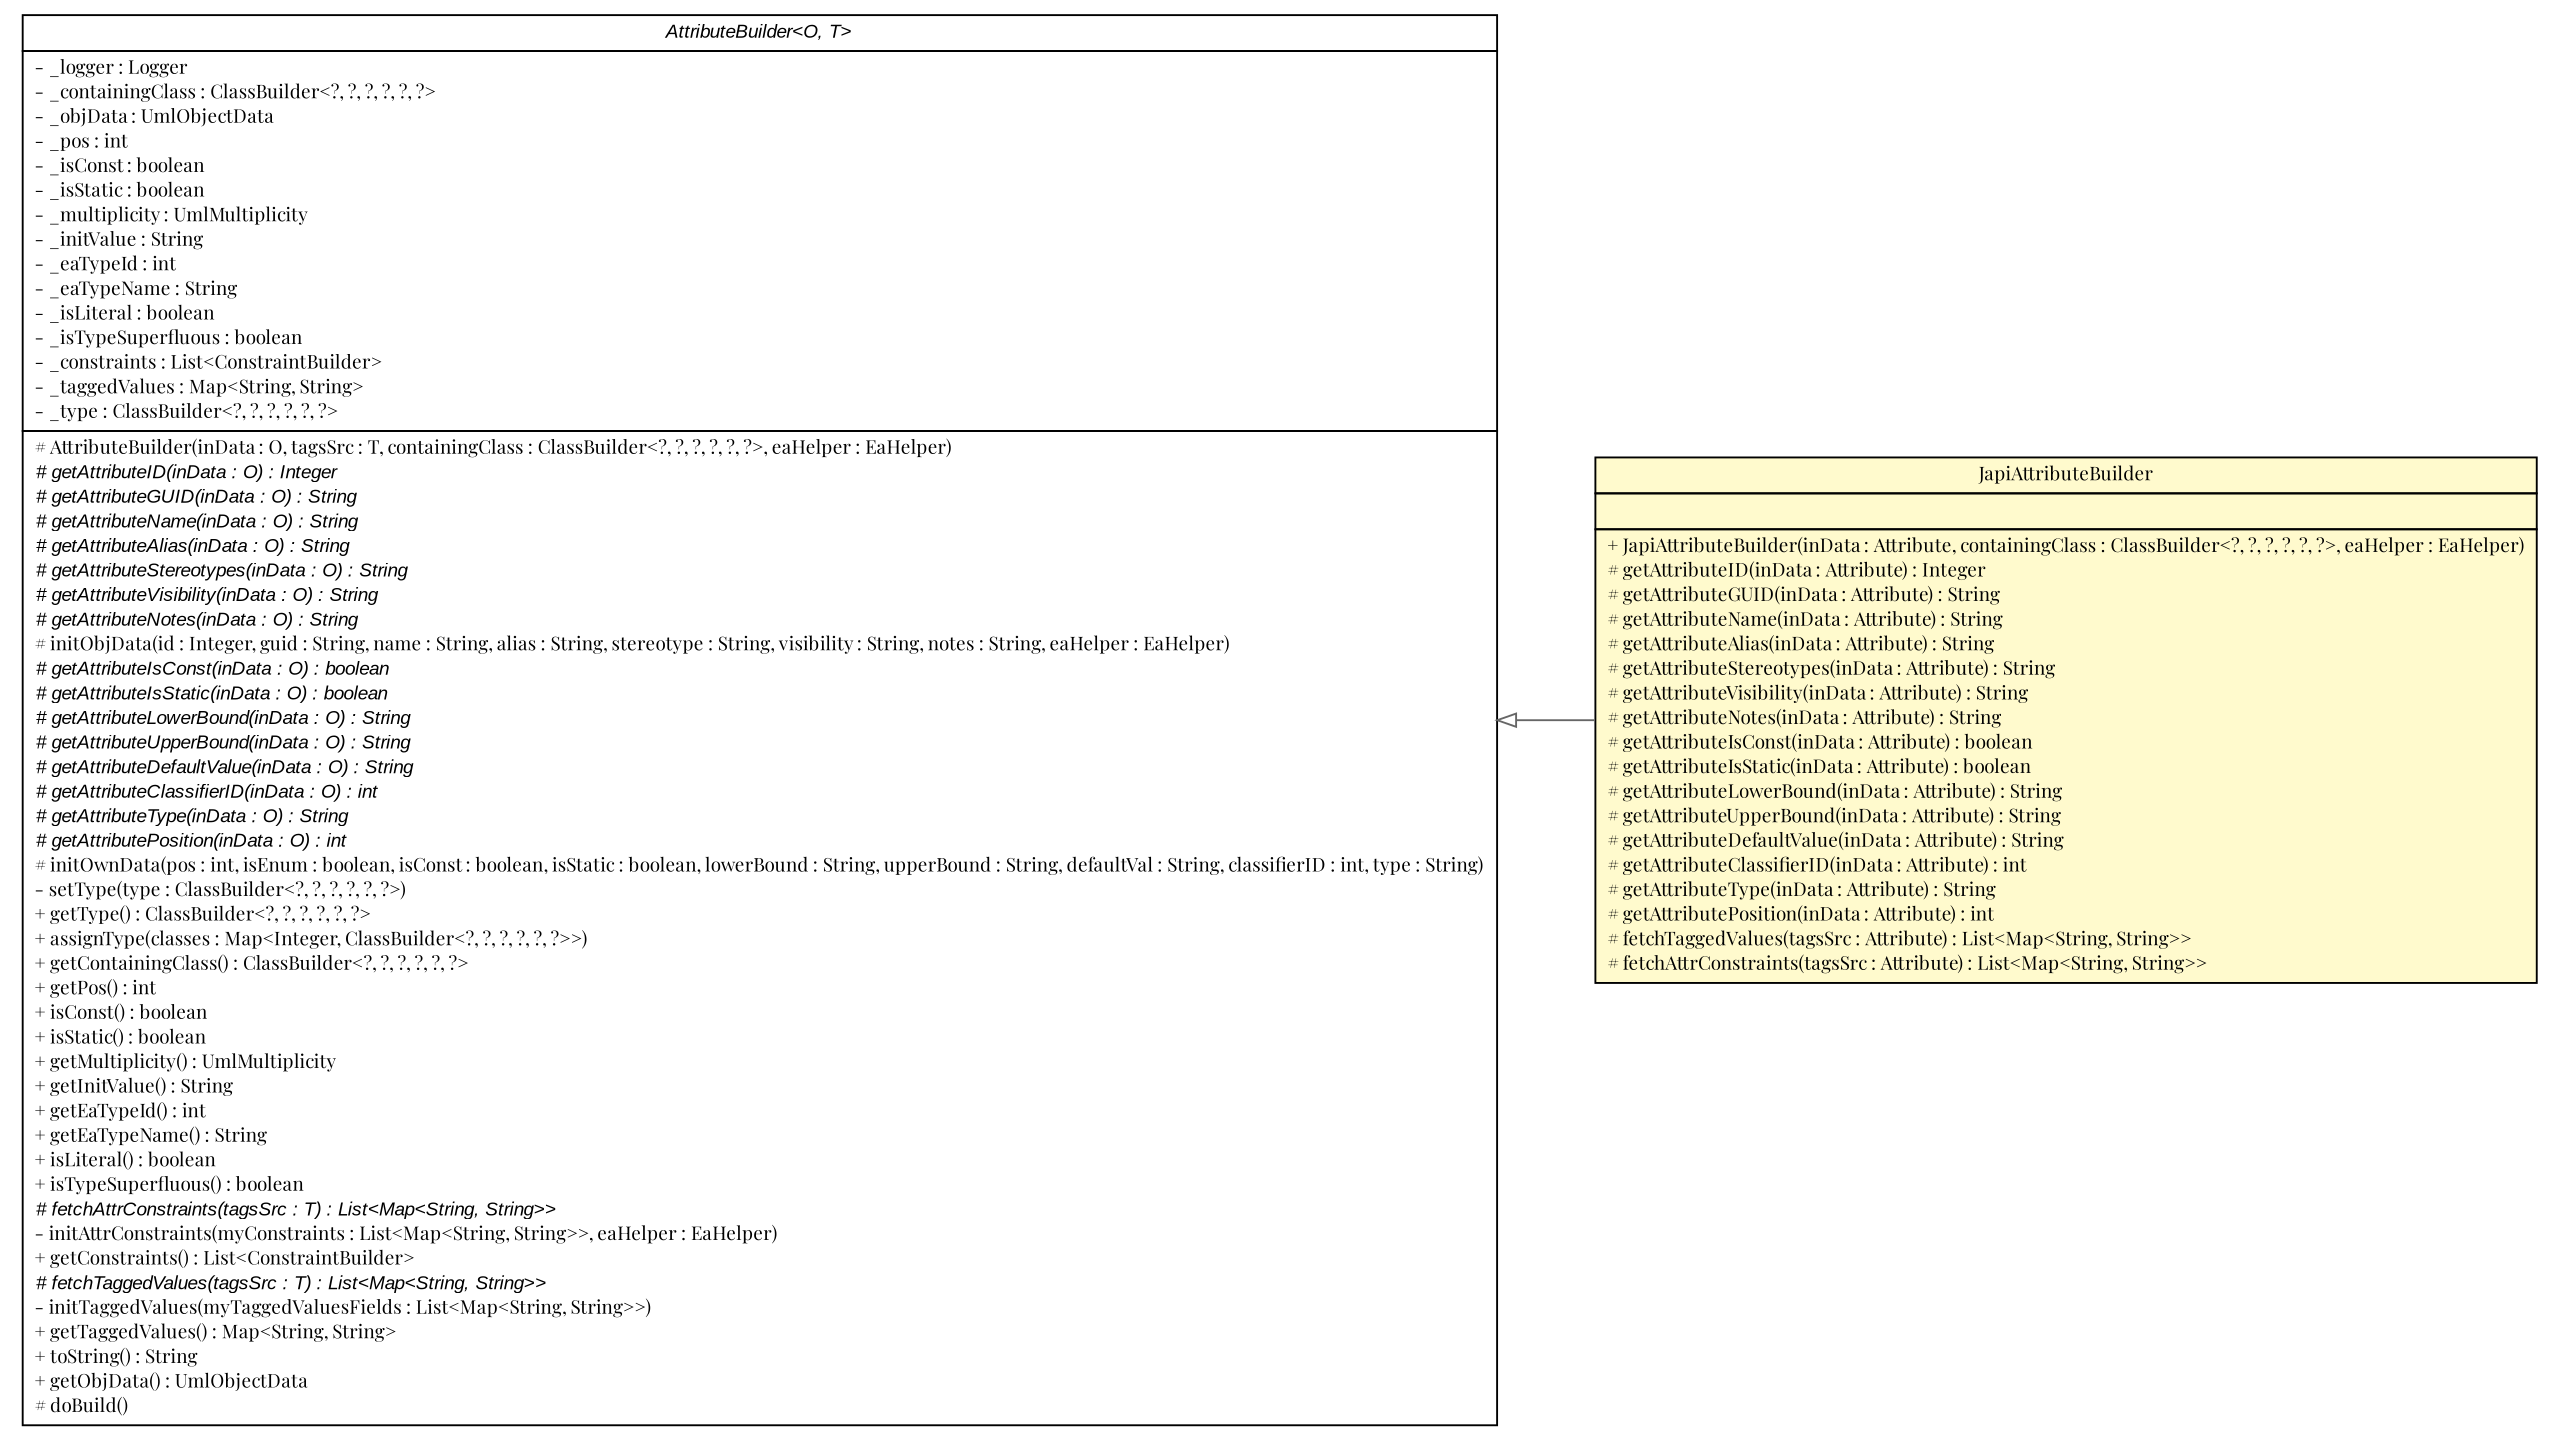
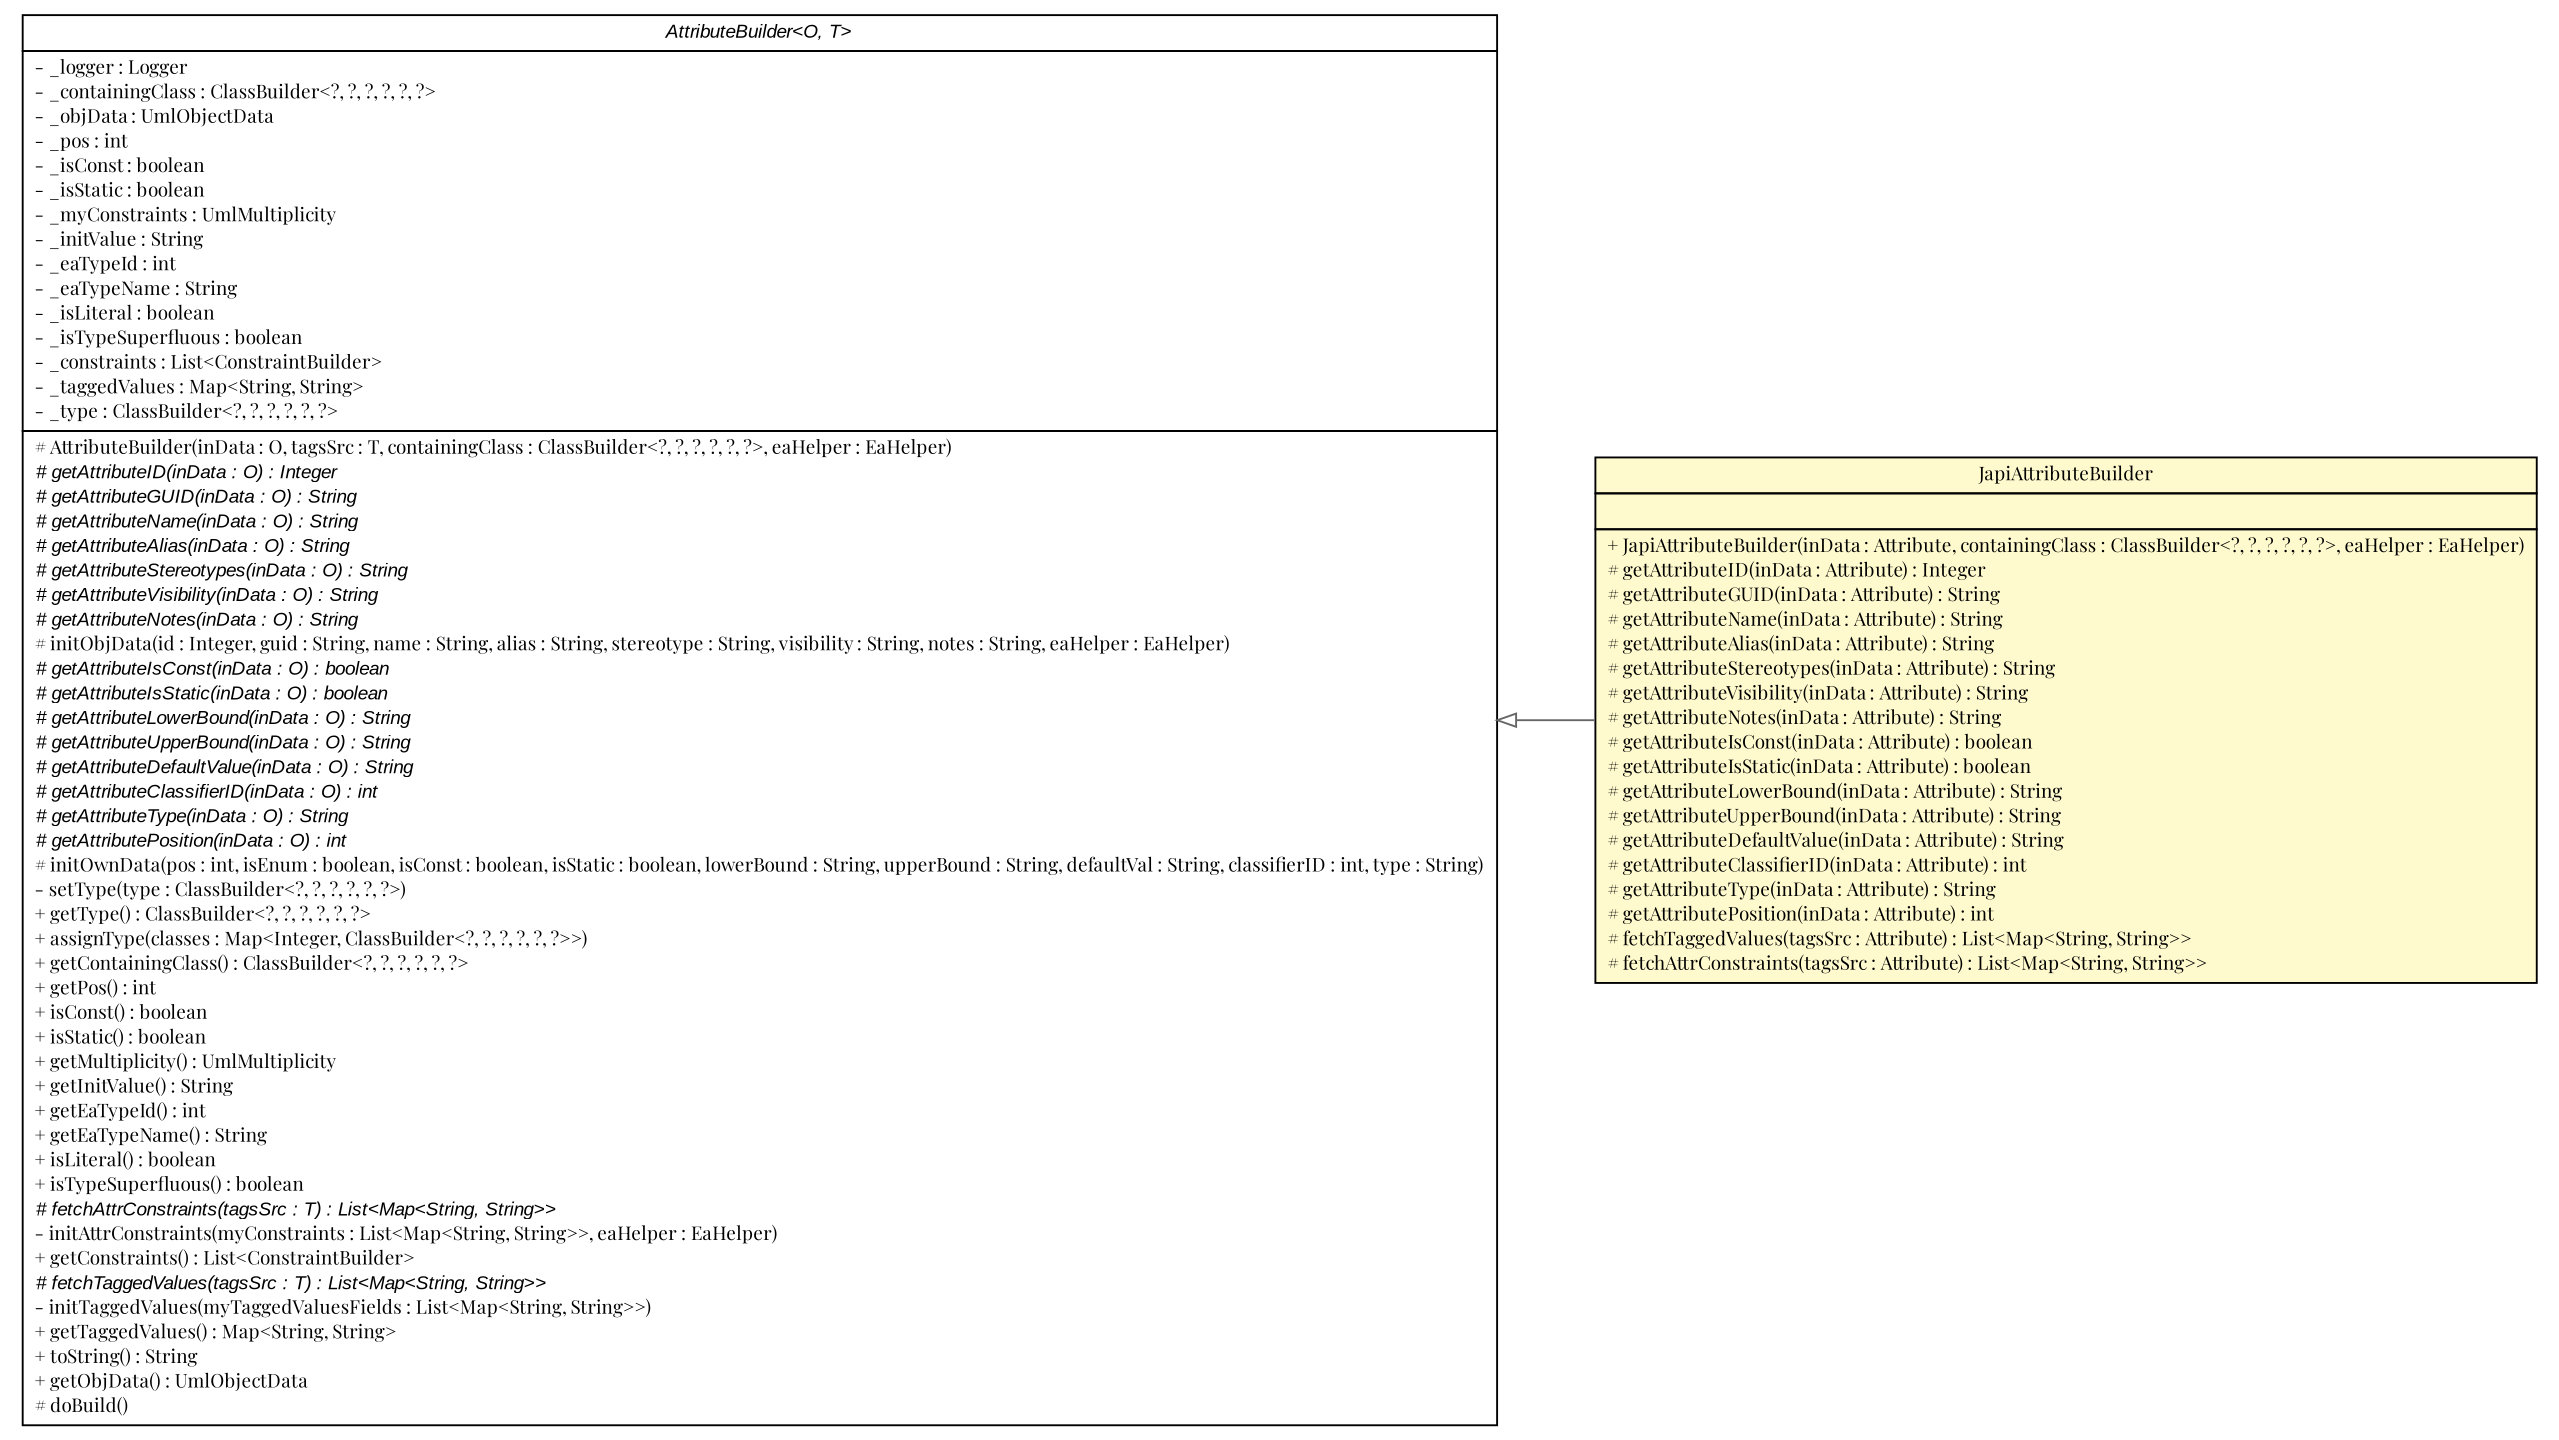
(171, 215) -> (185, 215)
